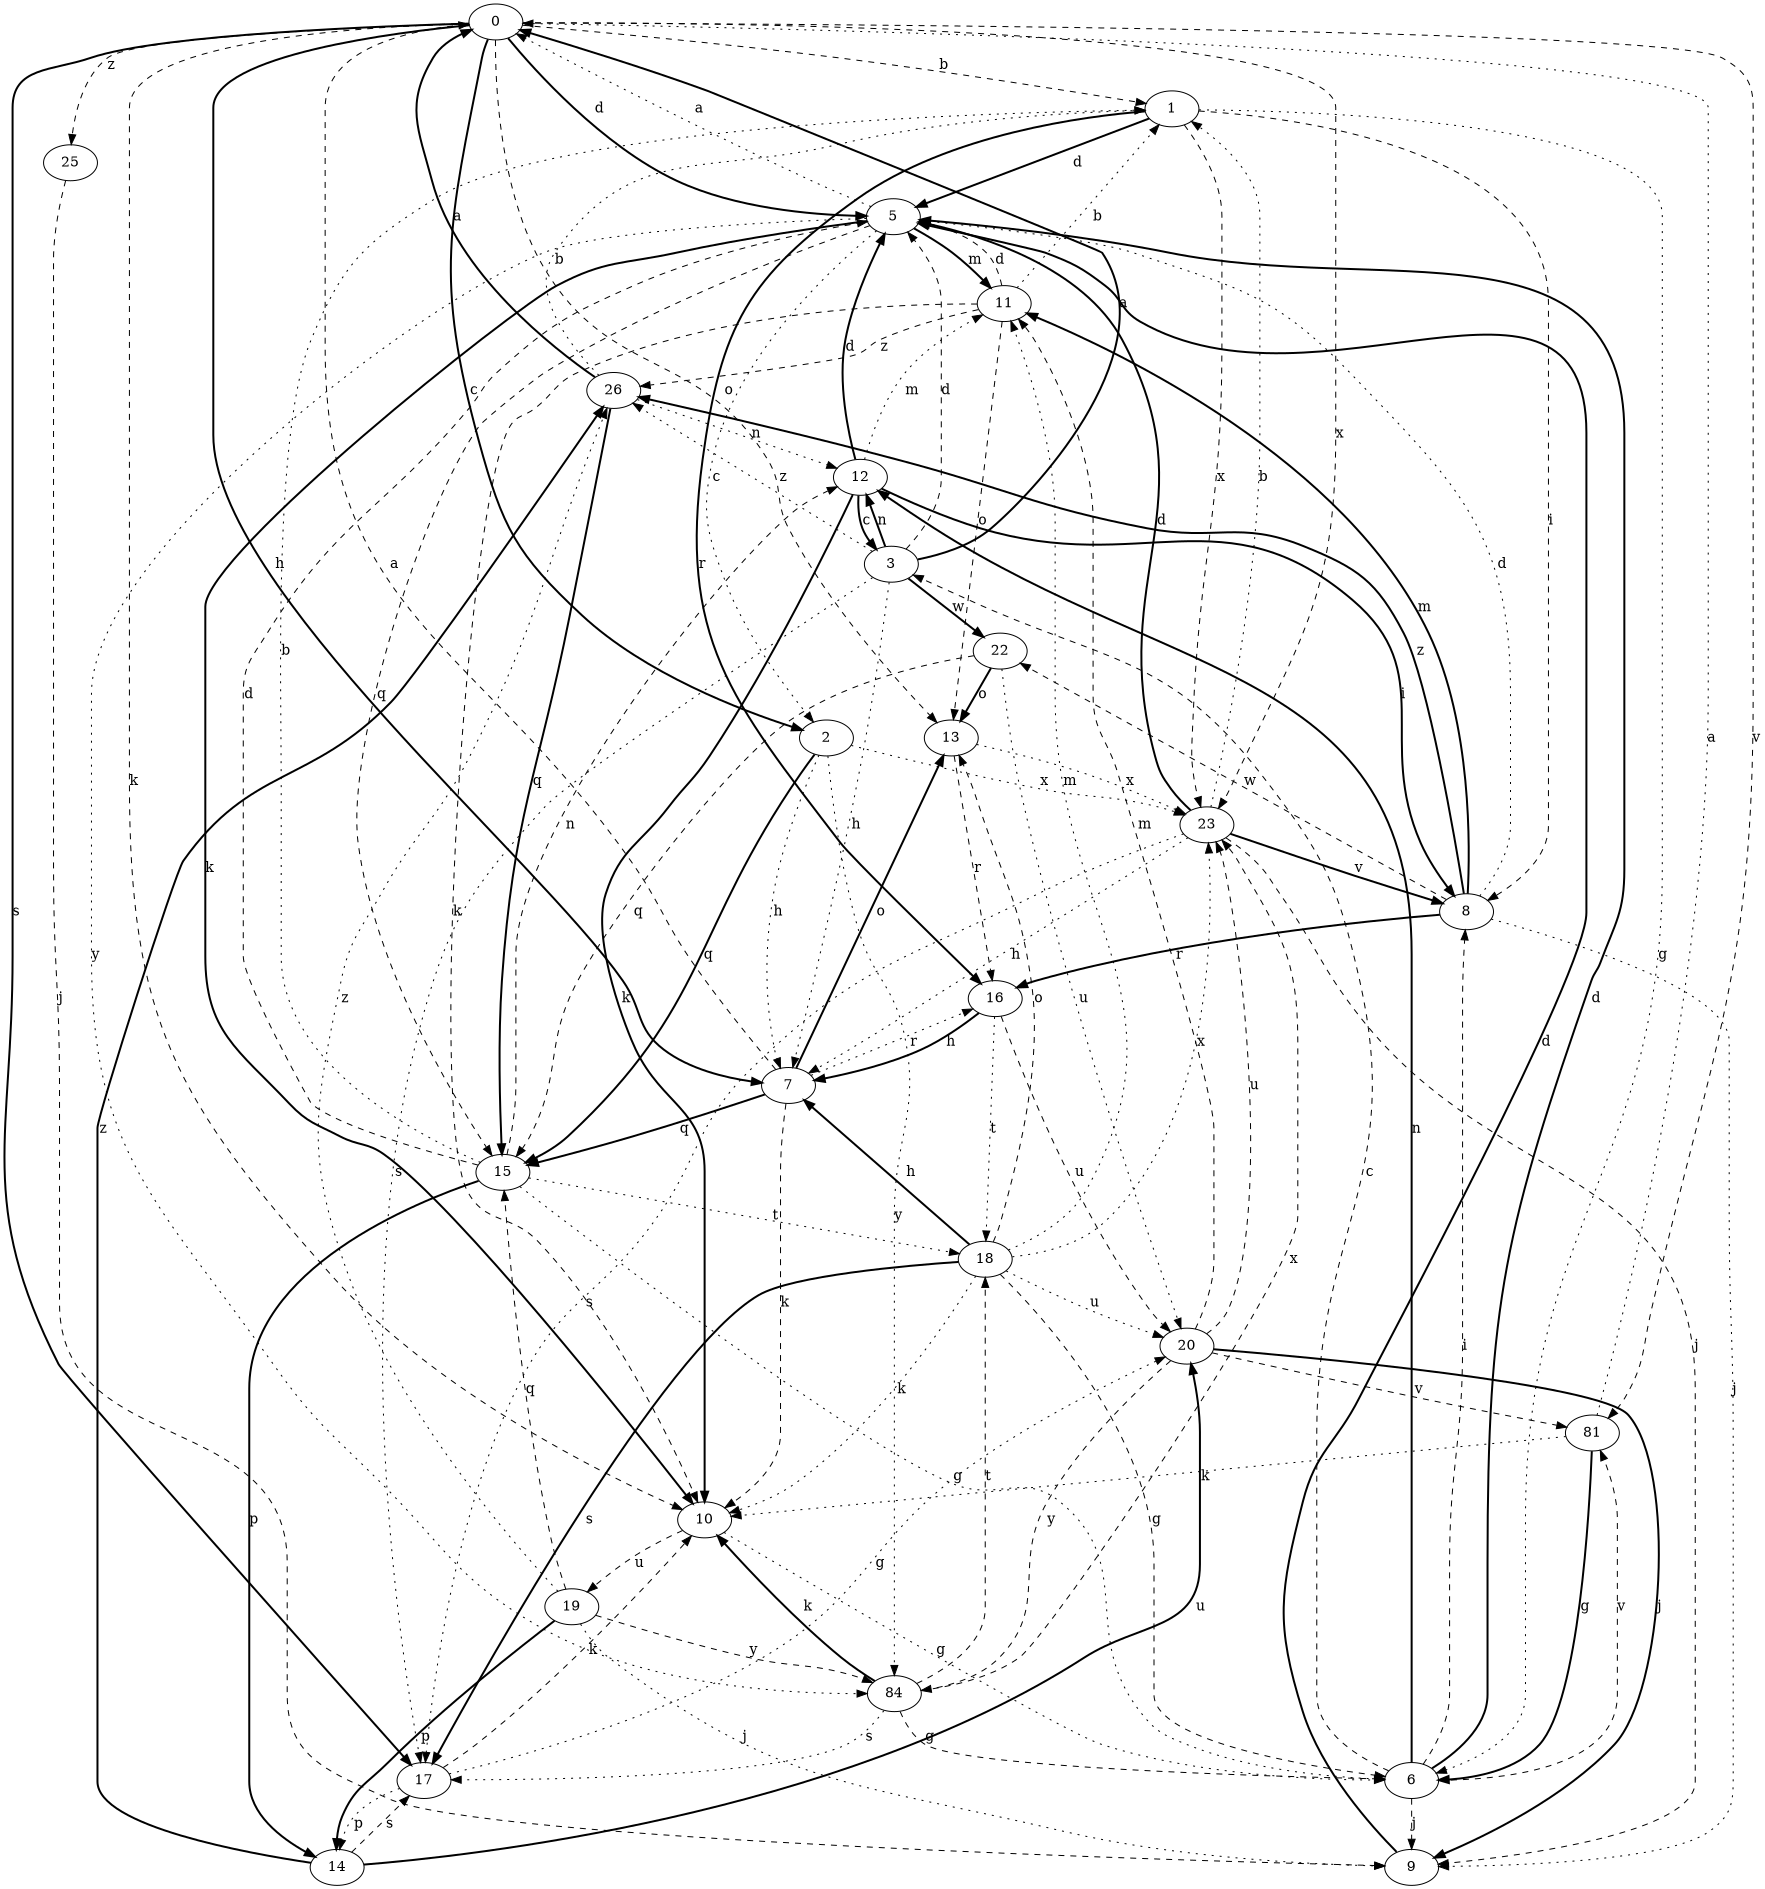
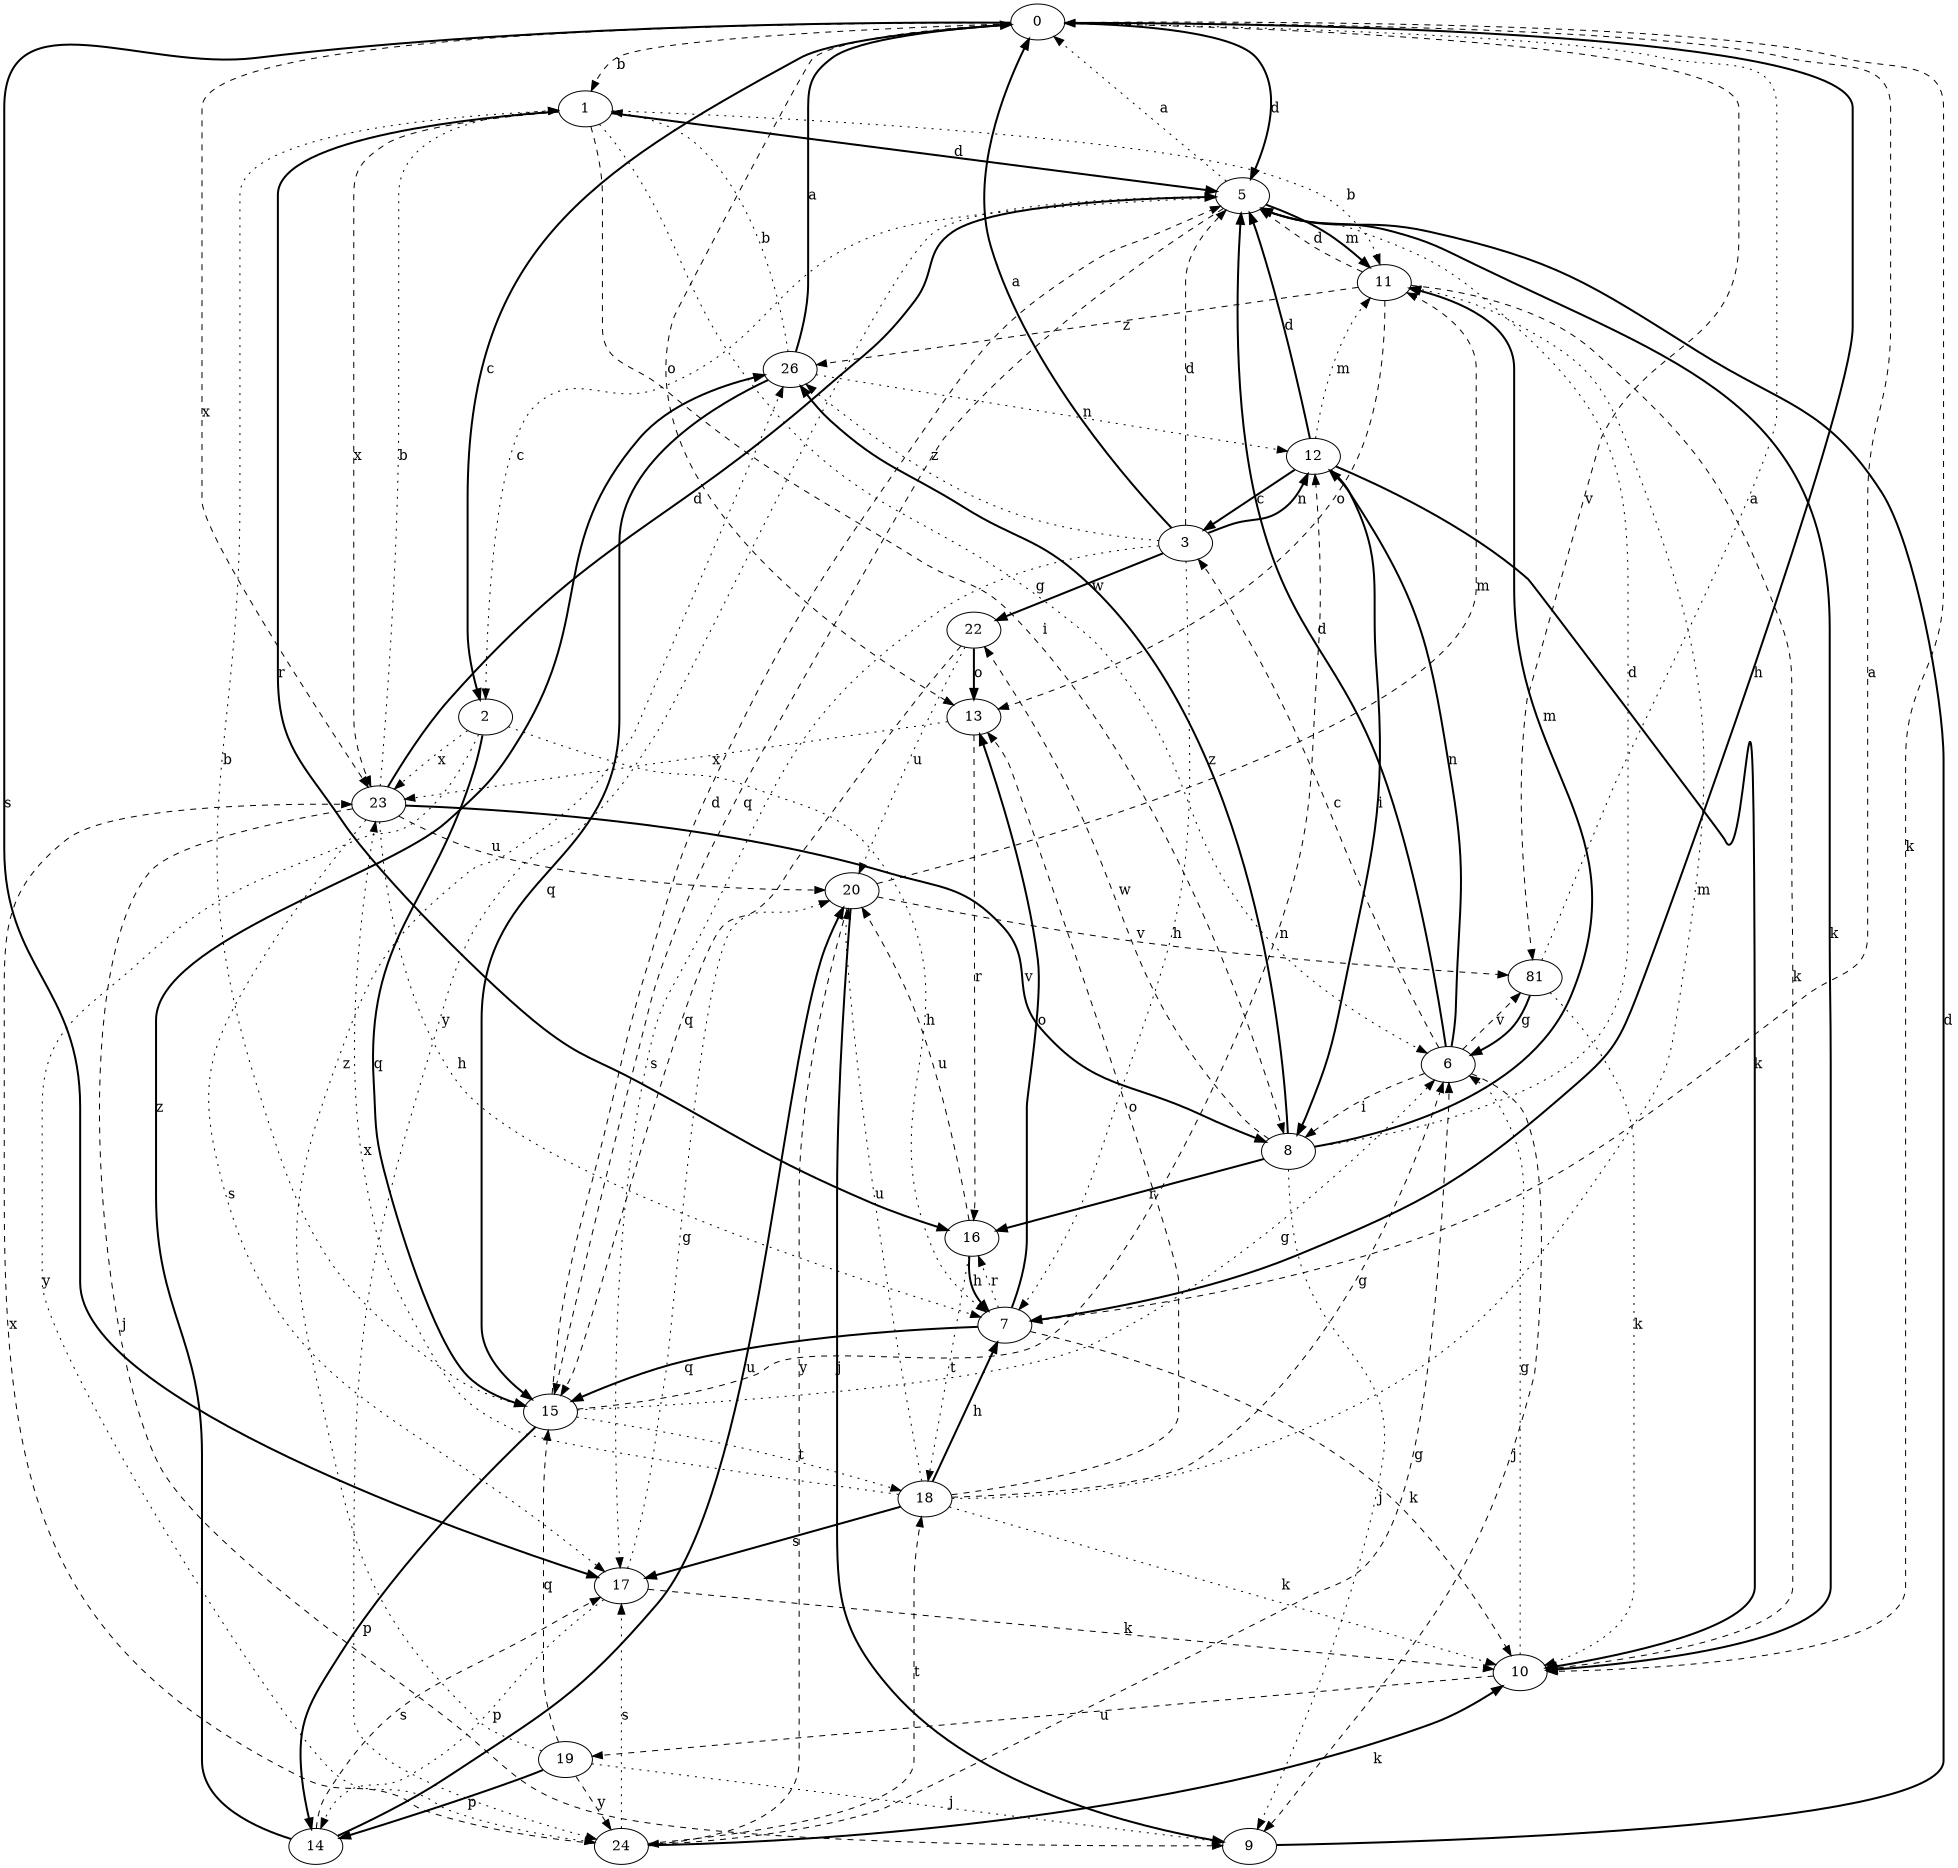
(71, 163) -> none
(1085, 210) -> (1012, 136)
(1250, 1097) -> (602, 876)
(894, 1694) -> (621, 1846)
